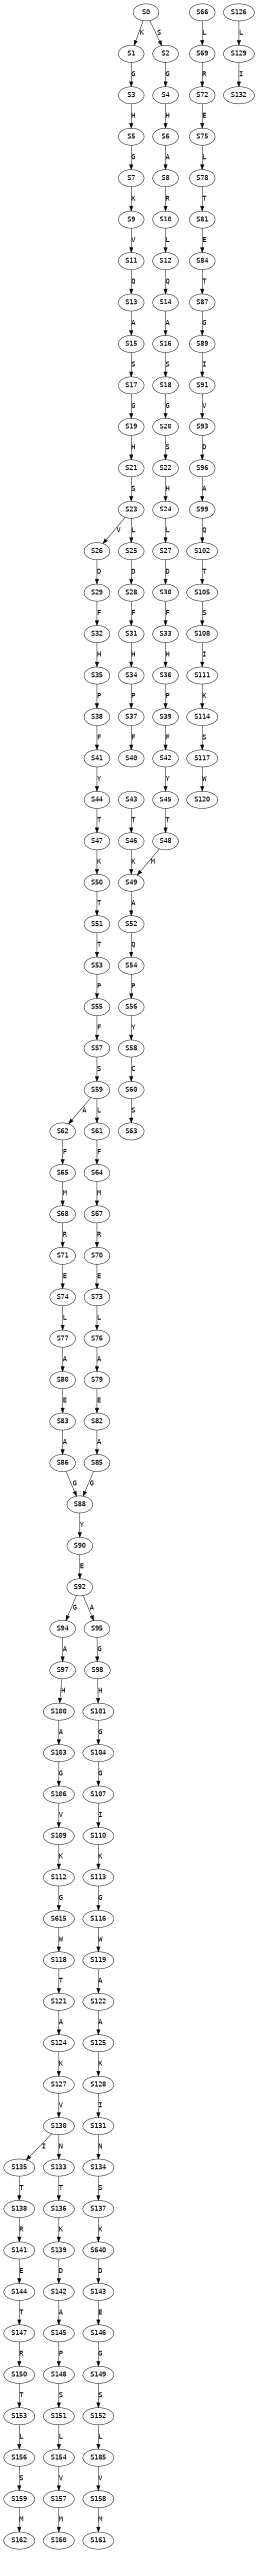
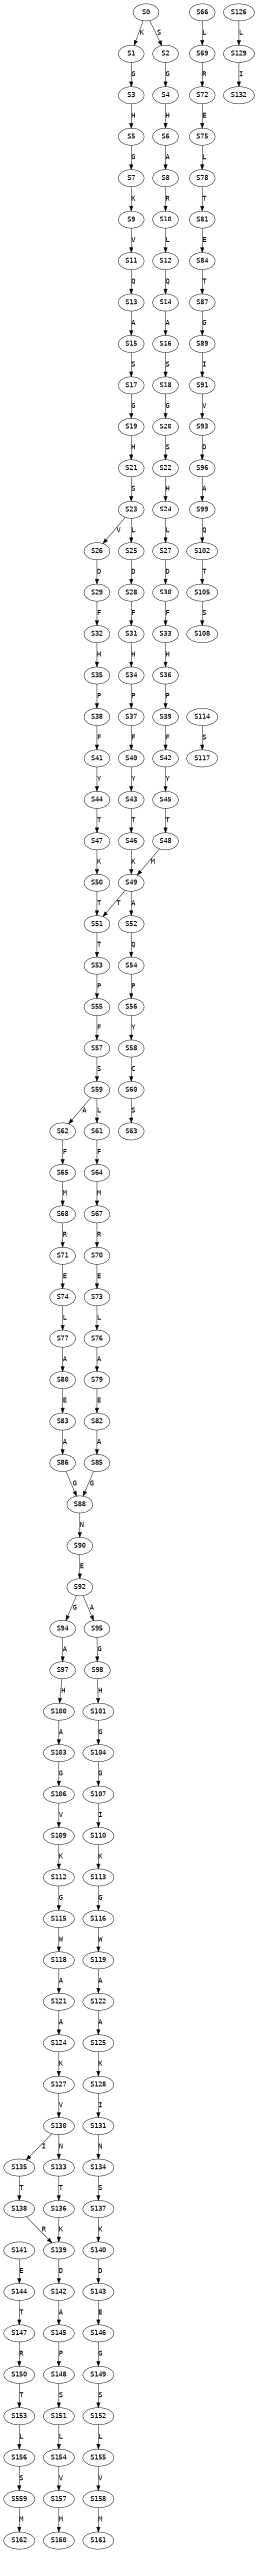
(202, 676) -> none
none -> (131, 777)
(202, 800) -> none
none -> (116, 902)
(82, 1525) -> (82, 1525)
(59, 1919) -> (59, 1919)
(61, 1981) -> (61, 1981)
(19, 2227) -> (37, 2228)
(98, 2250) -> (98, 2250)
(98, 2458) -> (98, 2458)
(19, 2499) -> (19, 2499)
